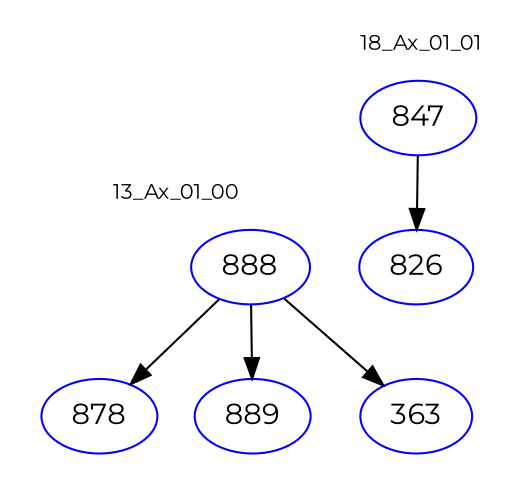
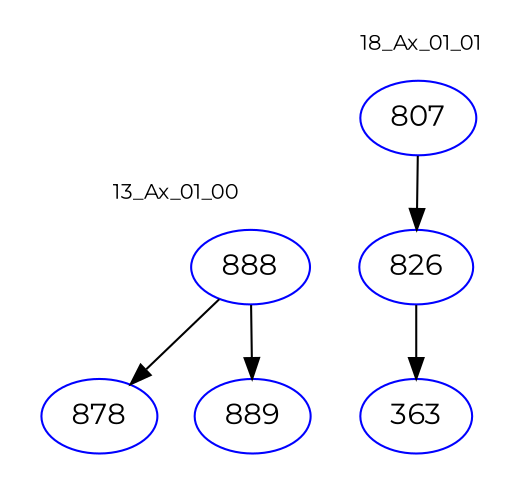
(418, 118) -> (418, 118)
(313, 324) -> (416, 332)
